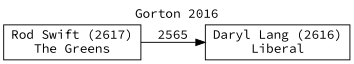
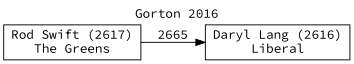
(173, 35) -> (173, 35)
